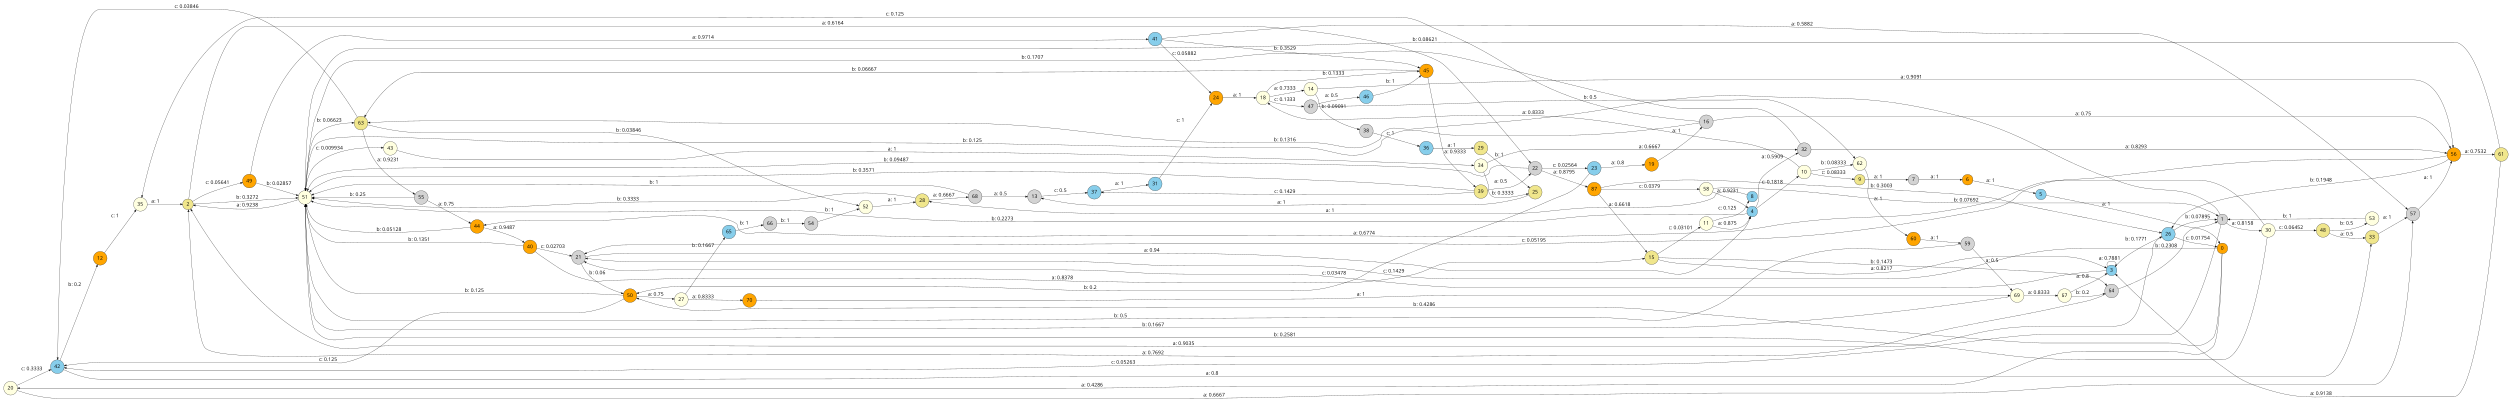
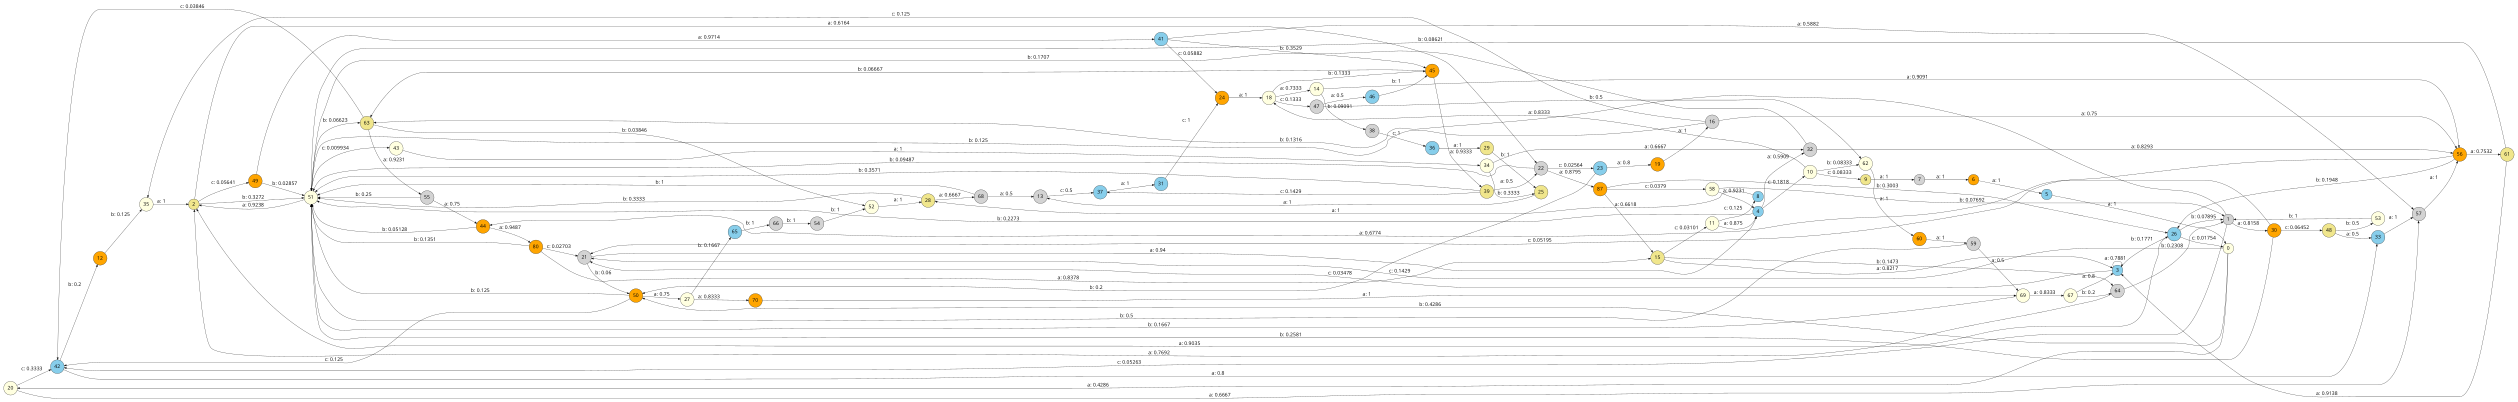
(120, 216) -> (123, 215)
(2268, 230) -> (2274, 230)
(2372, 237) -> (2378, 237)
(530, 247) -> (536, 247)
(2222, 248) -> (2228, 248)
